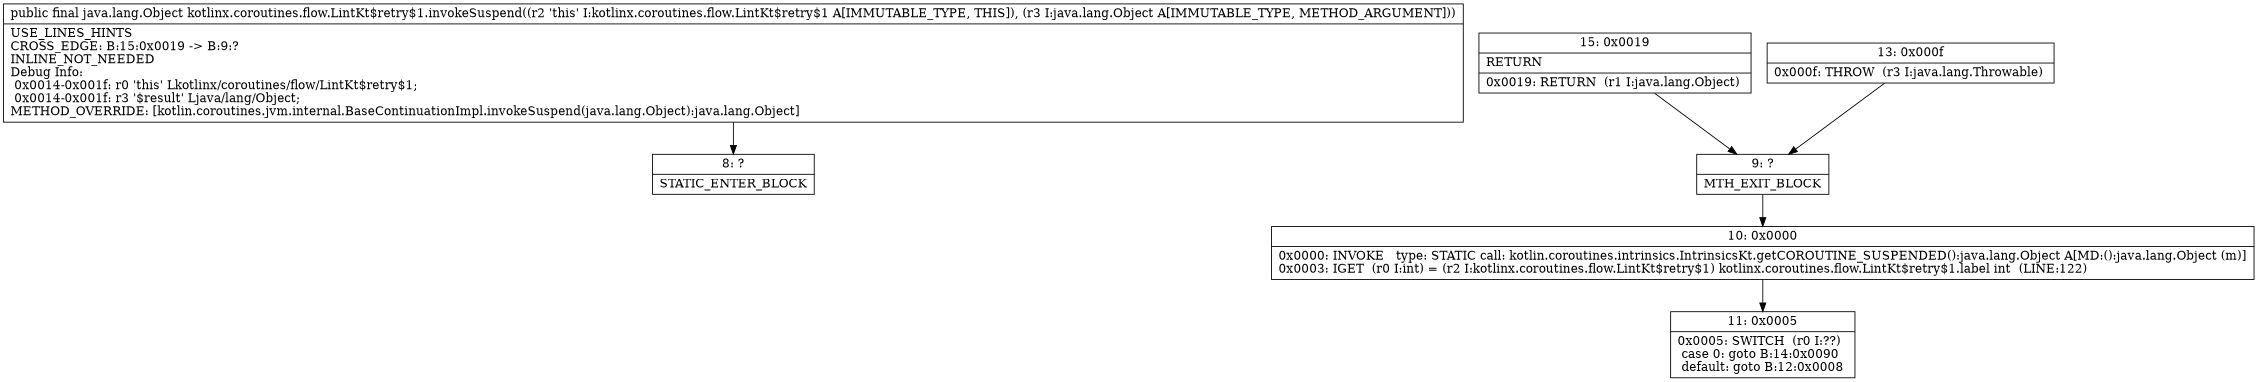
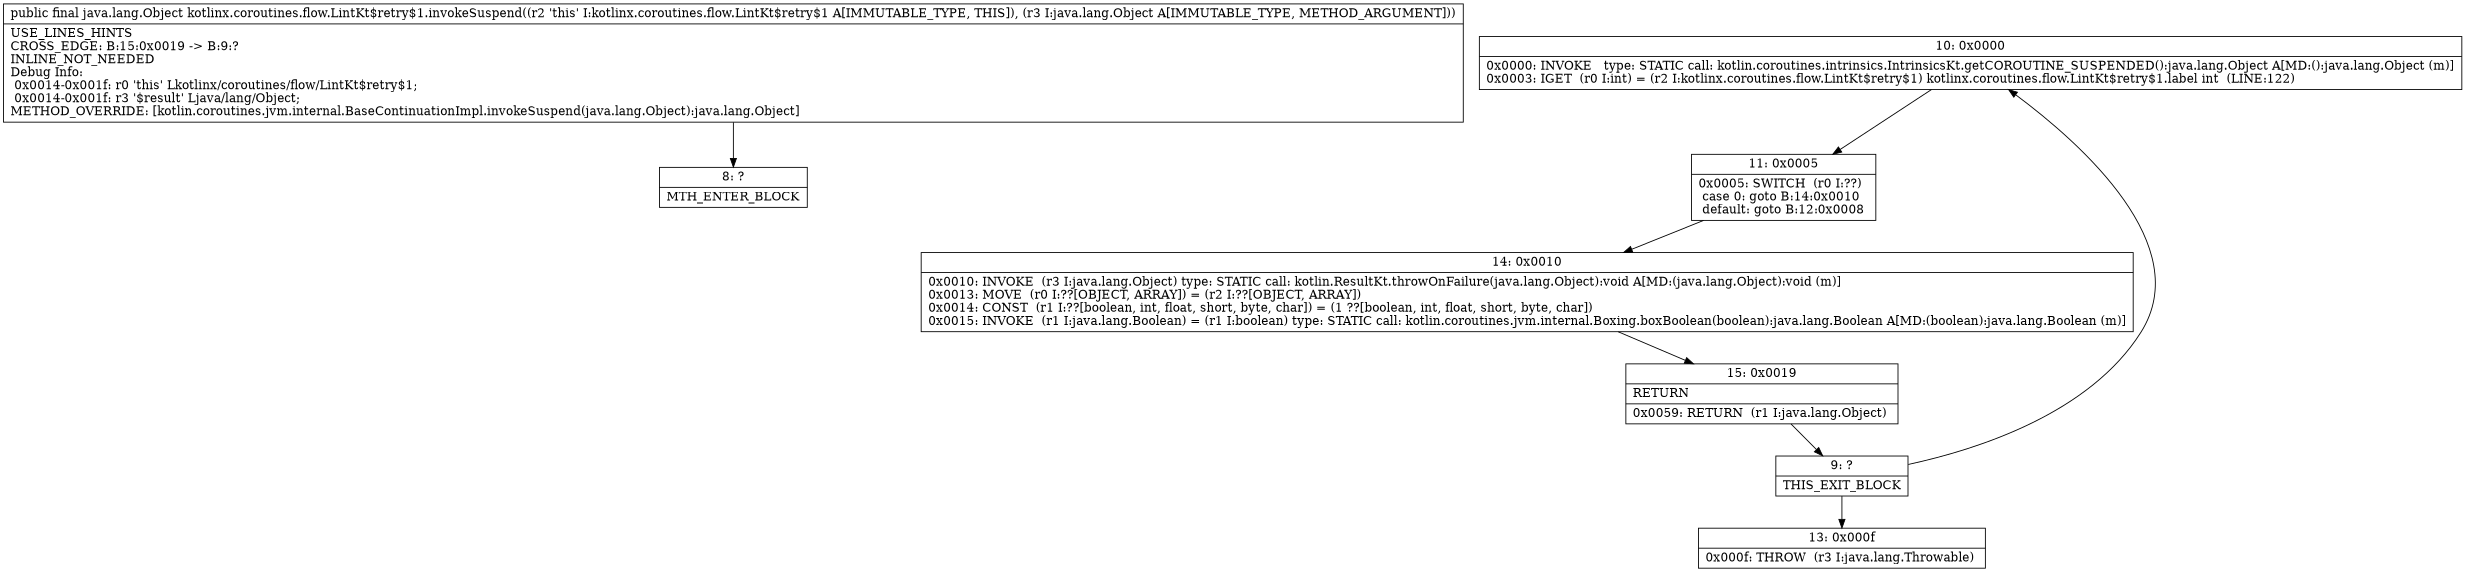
(1615, 83) -> (1762, 413)
(1840, 116) -> (1842, 508)
(733, 184) -> (733, 197)
(1763, 184) -> (1842, 486)
none -> (1527, 292)
(1758, 354) -> (1779, 197)
